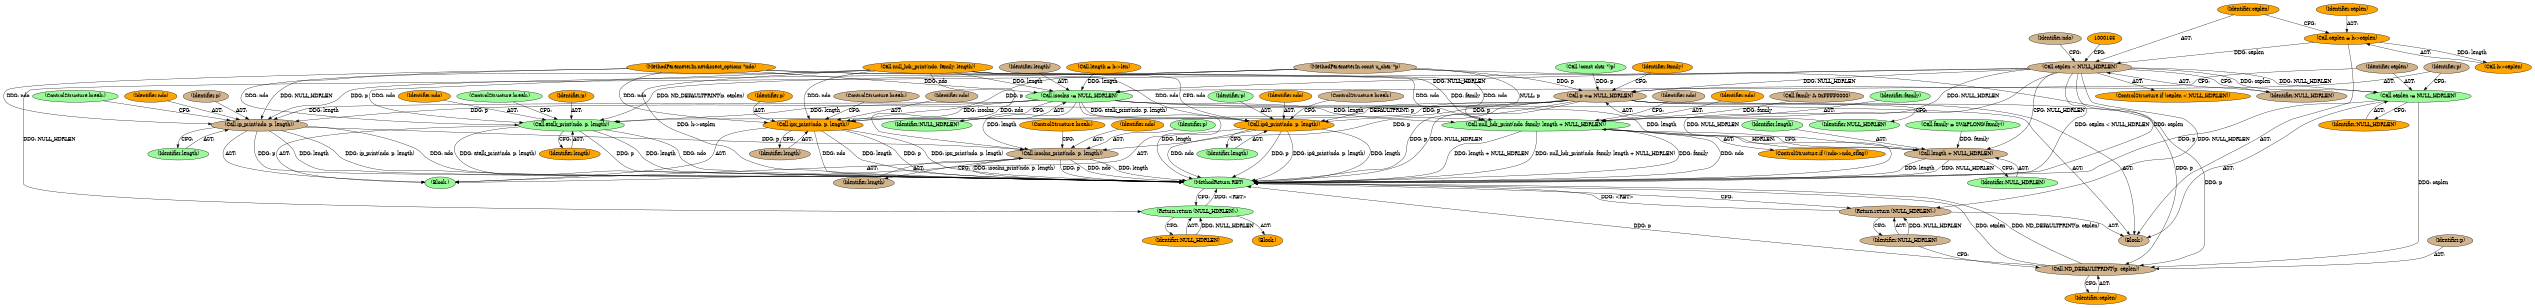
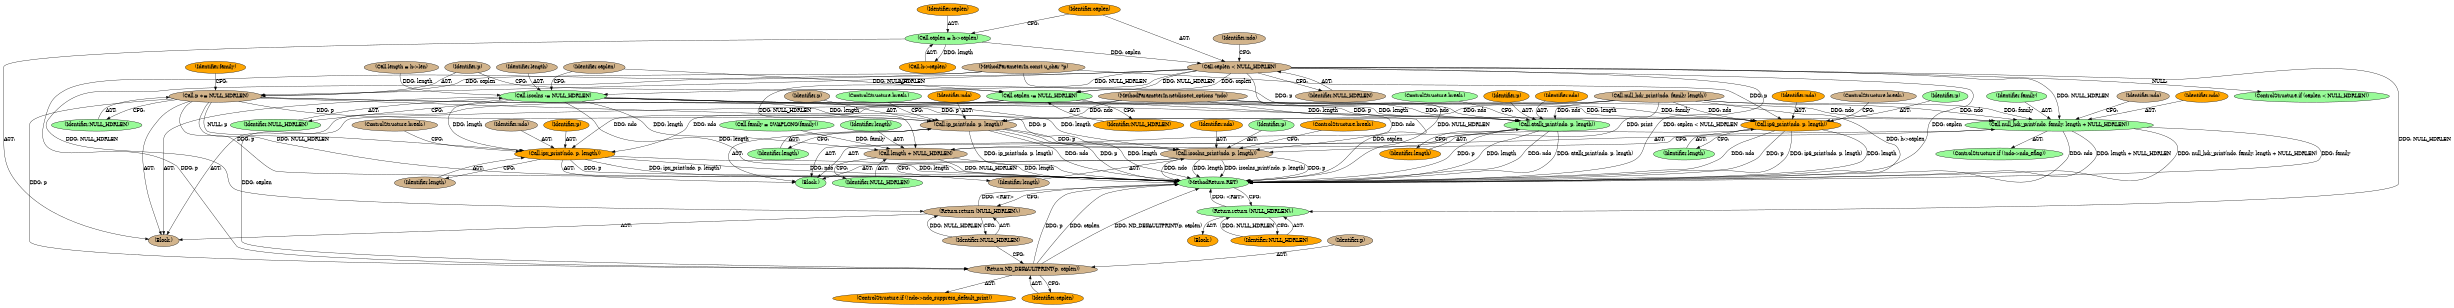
(2105, 39) -> none
(2347, 39) -> (948, 39)
(701, 67) -> (1173, 96)
(928, 67) -> (1659, 96)
(1104, 67) -> (401, 67)
(1591, 67) -> none
(858, 76) -> none
(1037, 81) -> none
(894, 82) -> (1391, 124)
(1002, 82) -> none
(1565, 82) -> (480, 82)
(2138, 82) -> (2161, 82)
(306, 96) -> (1475, 111)
(700, 96) -> (1284, 96)
(1167, 96) -> (1676, 111)
(1194, 96) -> (1720, 111)
(1530, 96) -> (1758, 96)
(1817, 96) -> none
(2173, 96) -> (2312, 96)
(979, 111) -> (467, 125)
(1012, 111) -> (1640, 125)
(1129, 111) -> (1393, 111)
(1392, 111) -> (950, 111)
(1431, 111) -> (217, 125)
(2059, 111) -> (785, 111)
(1765, 140) -> (1682, 140)
(1791, 140) -> (1660, 140)
(2187, 140) -> (1388, 140)
(1822, 154) -> (1999, 154)
(2096, 270) -> (1032, 270)
none -> (924, 298)
